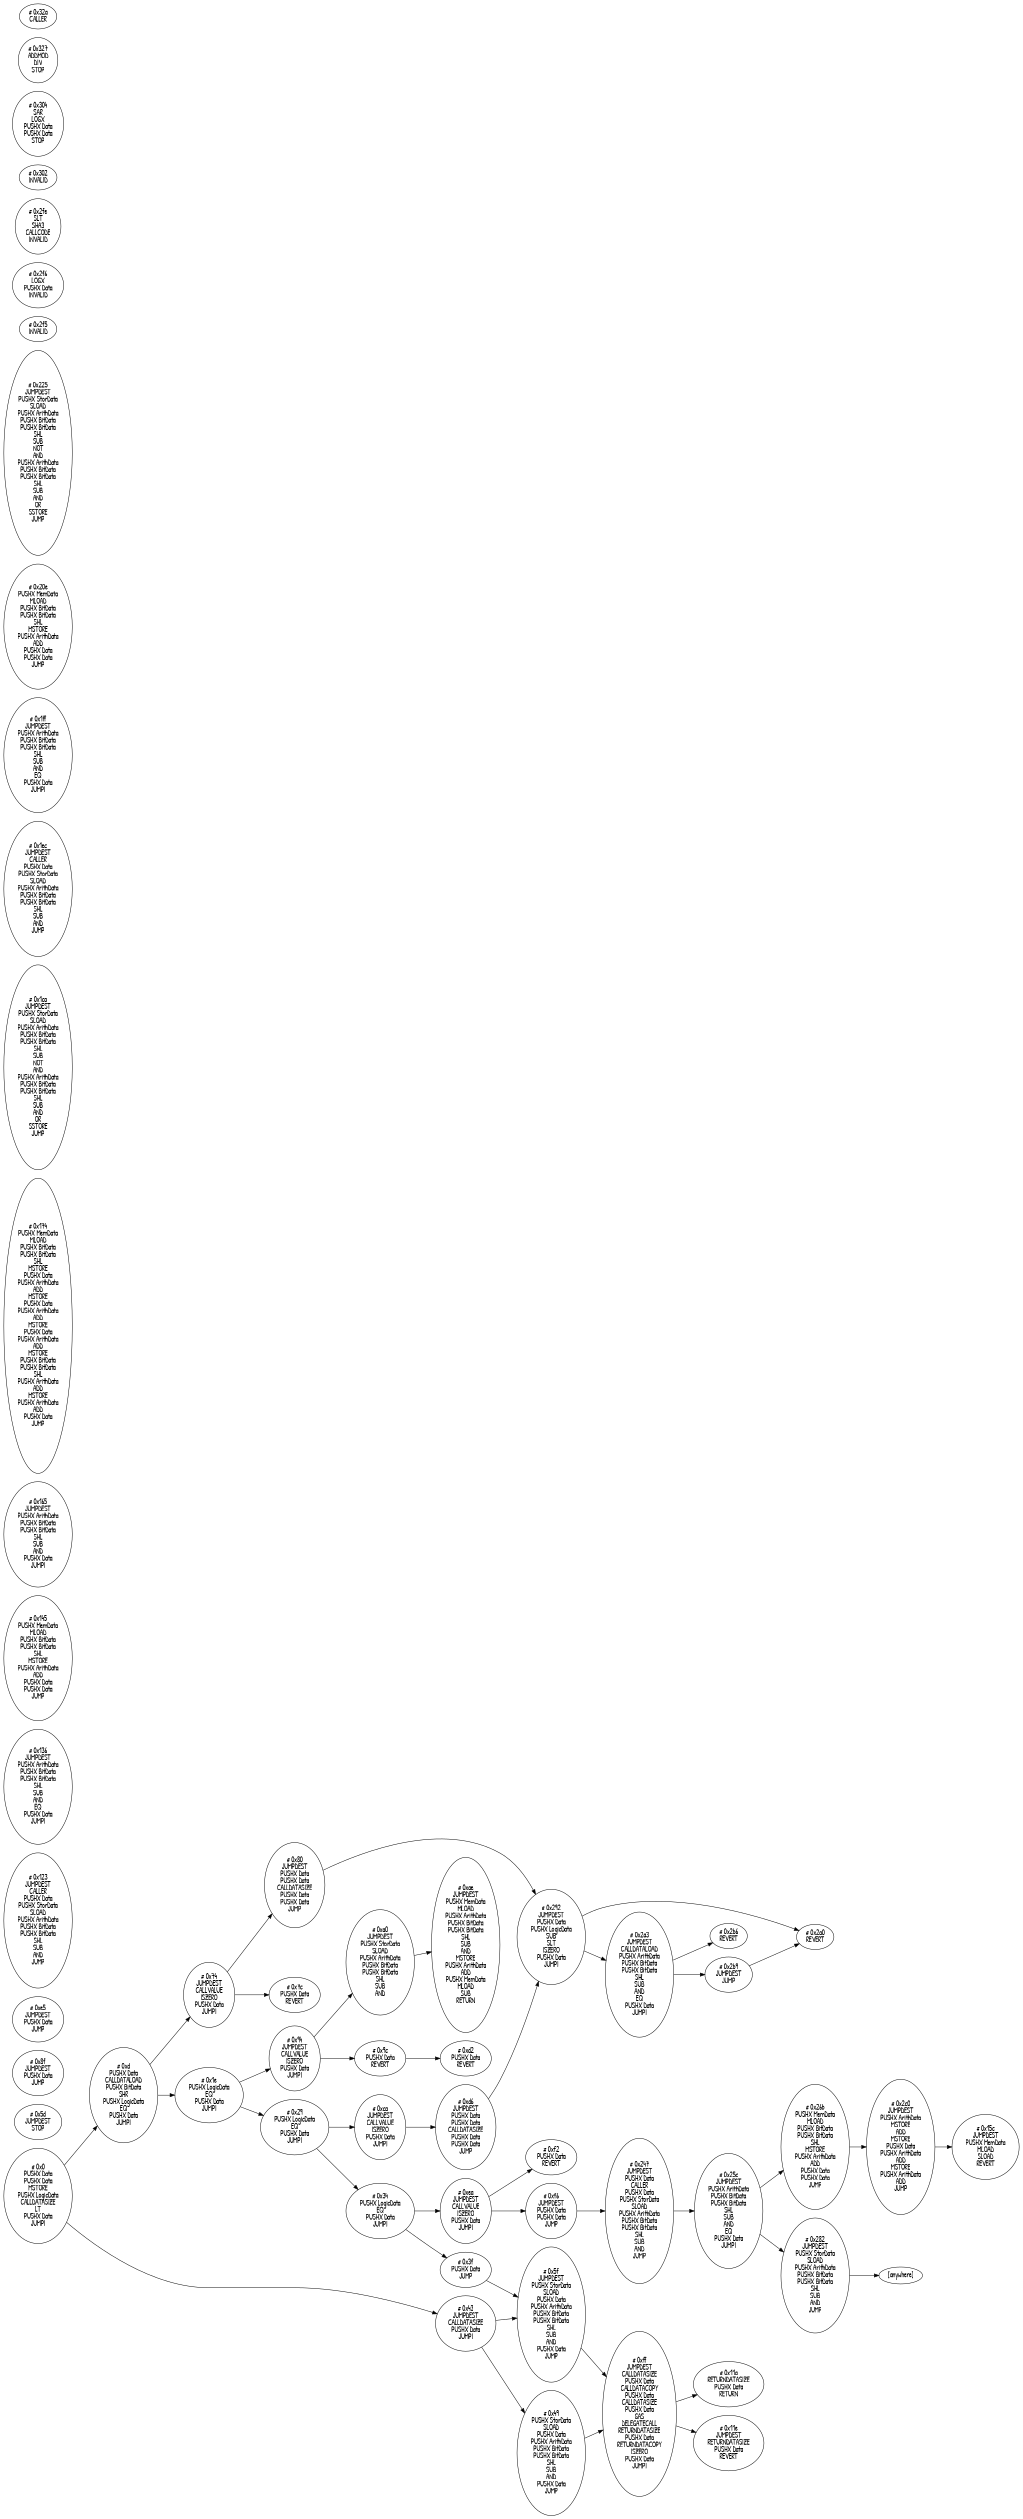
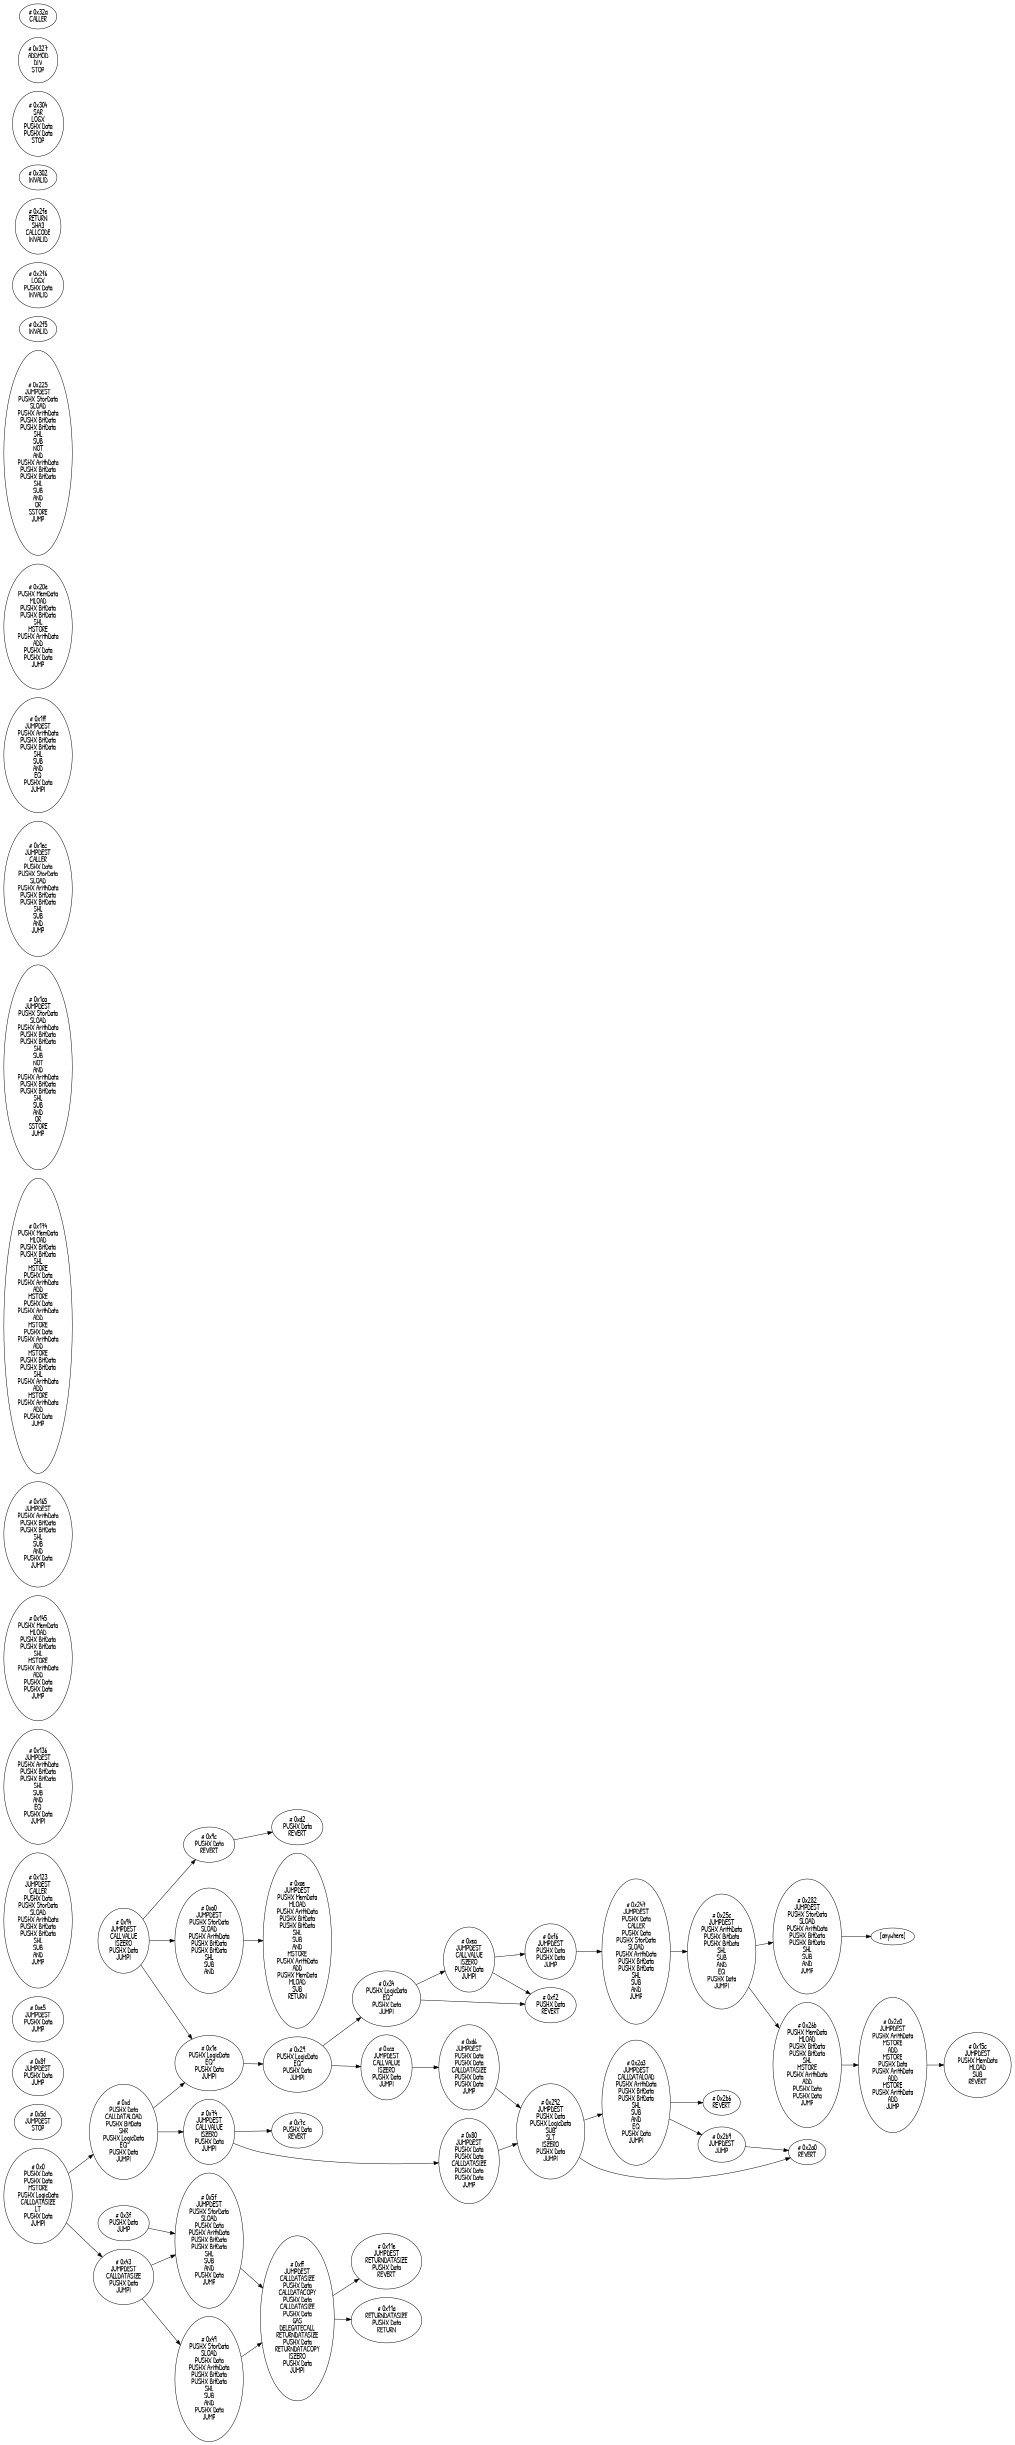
(38, 226) -> (38, 226)
(253, 2076) -> (165, 2000)
(986, 2147) -> (978, 2065)
(424, 2243) -> (470, 2002)
